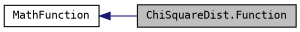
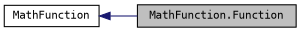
(217, 16) -> (217, 16)
